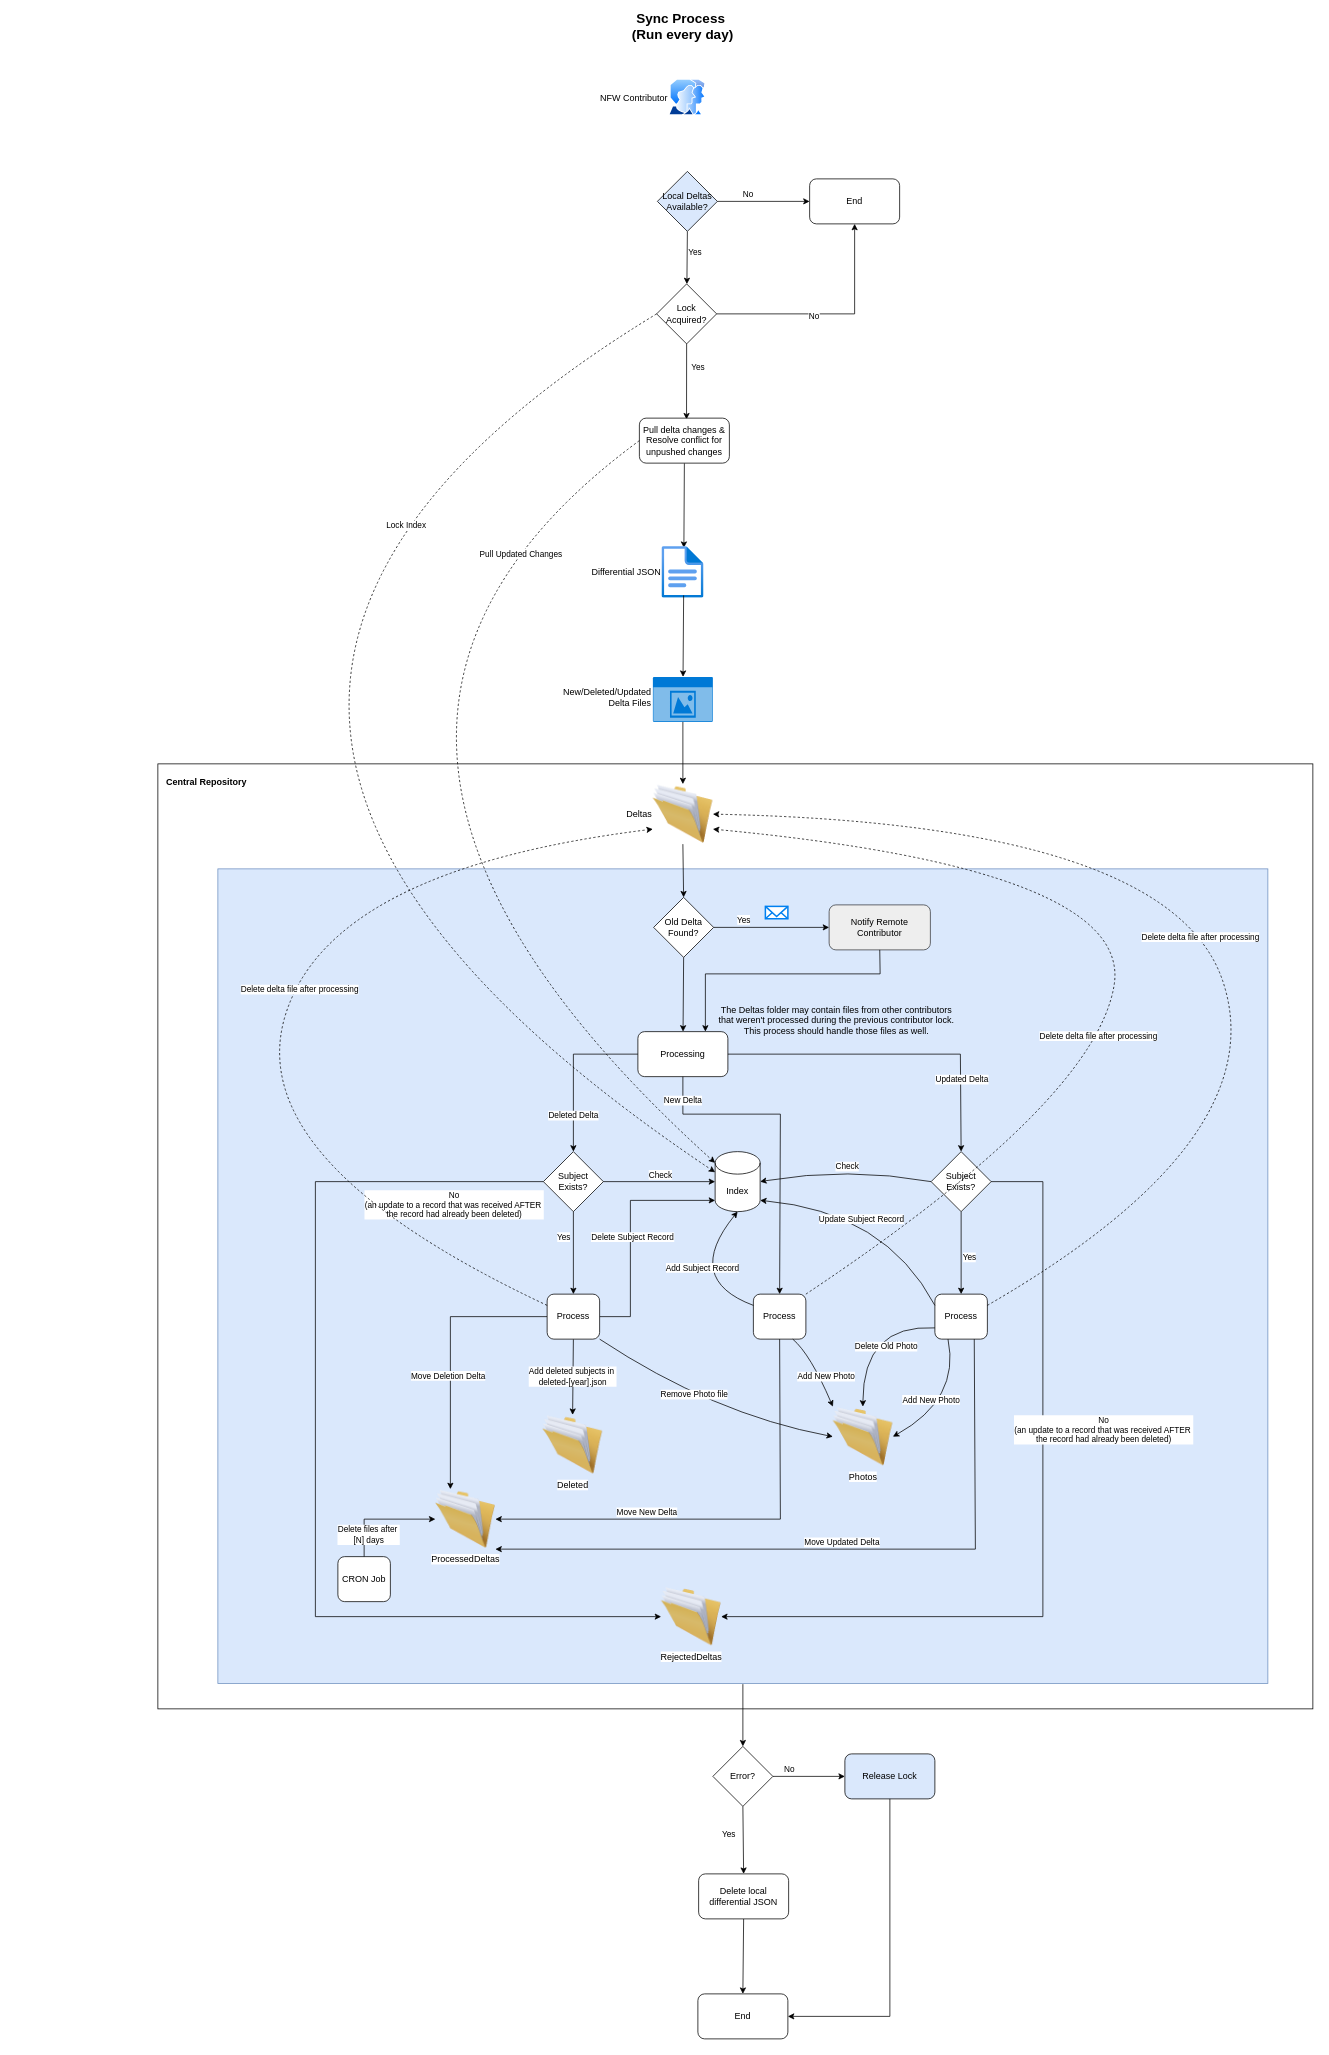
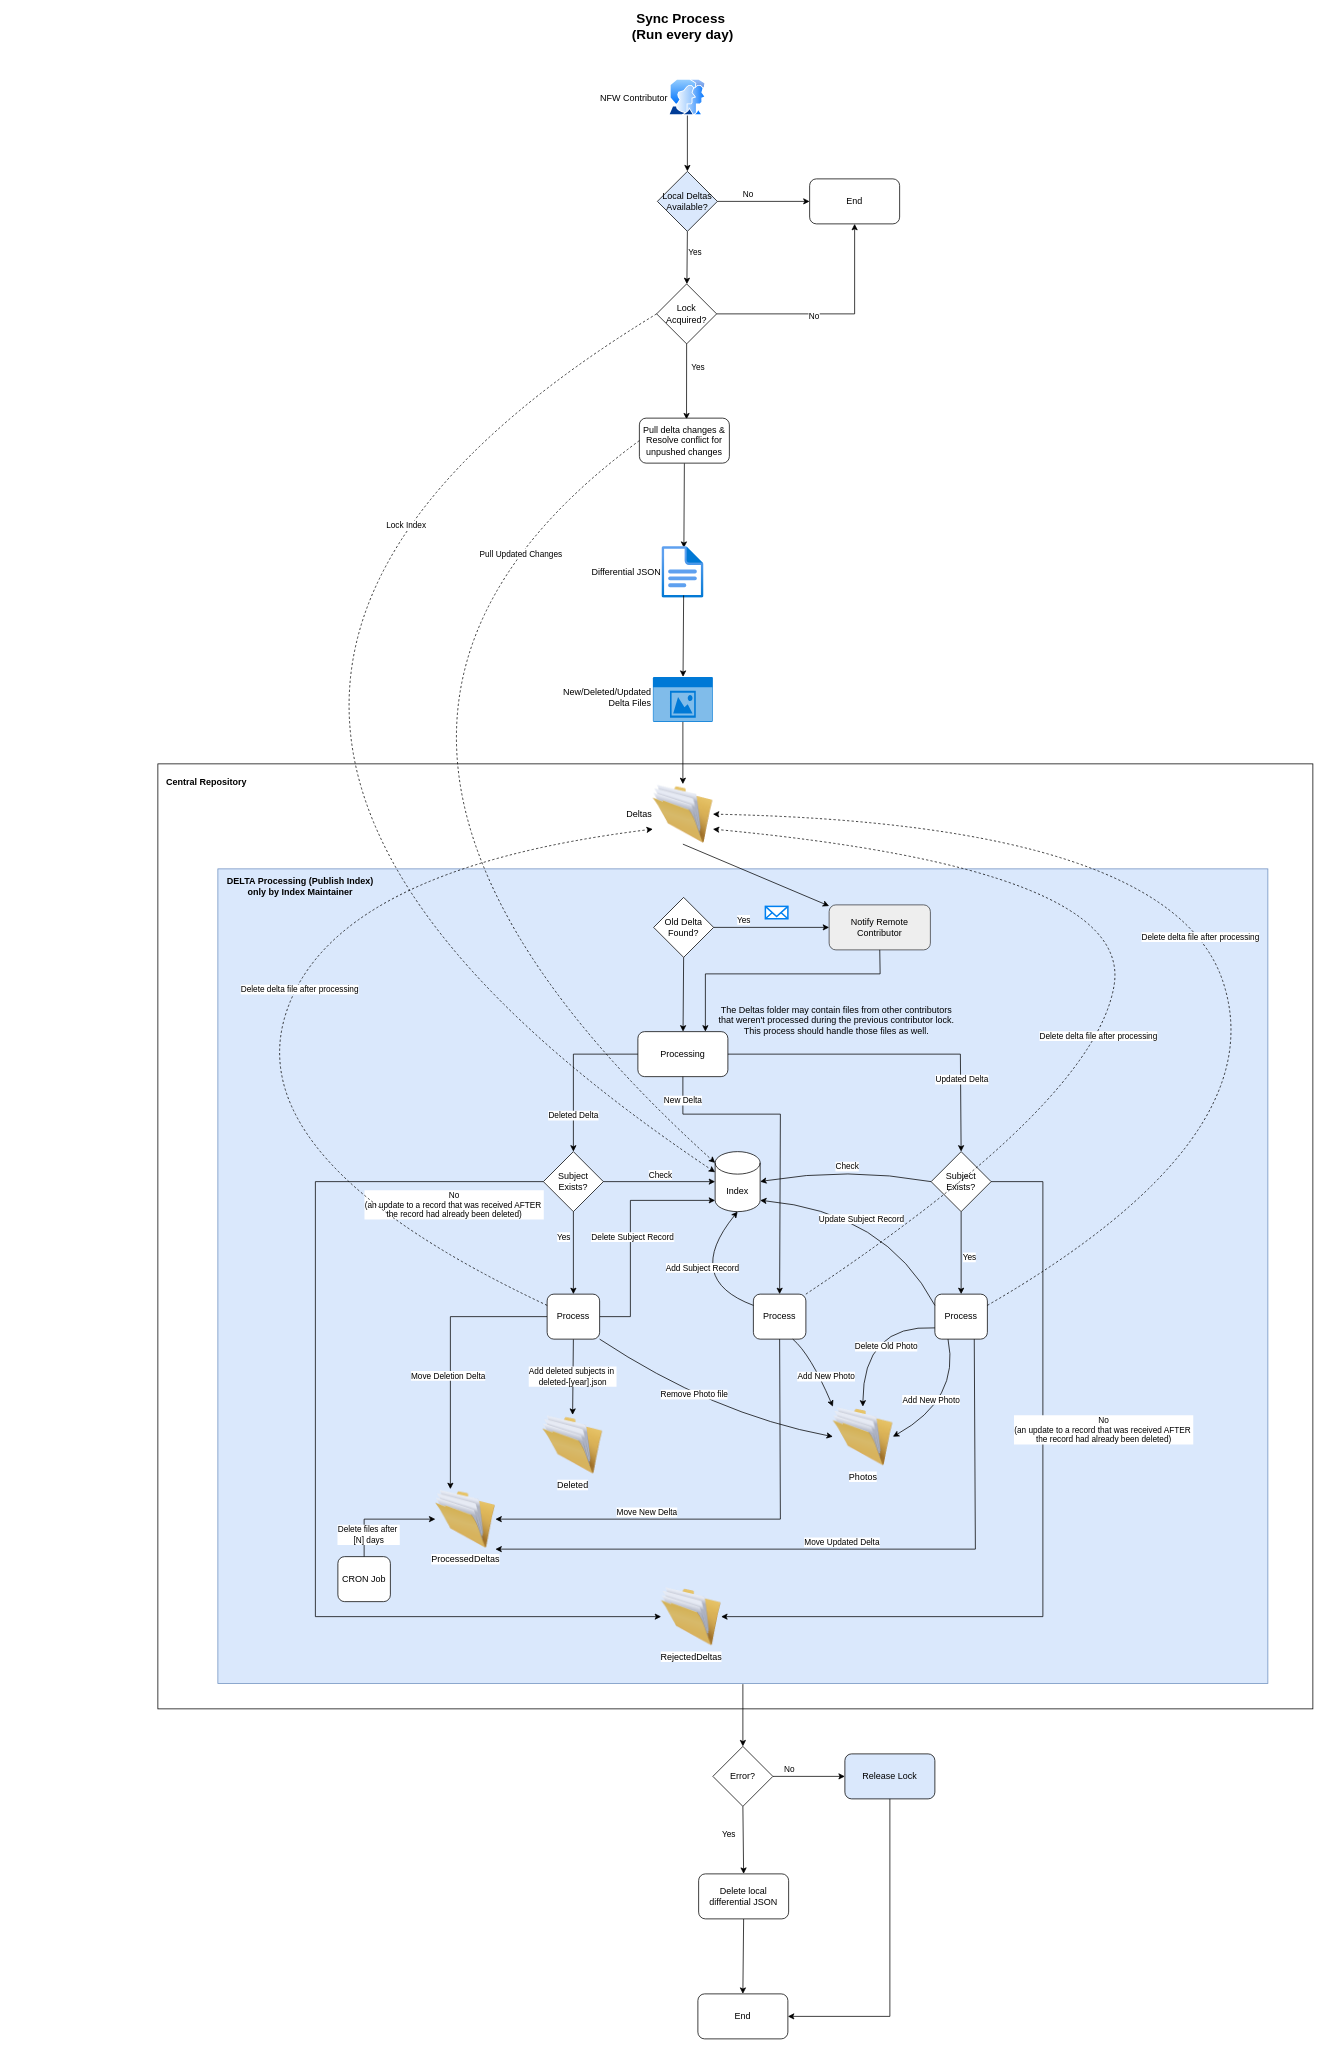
none -> (687, 141)
(683, 877) -> (754, 874)
none -> (300, 886)
